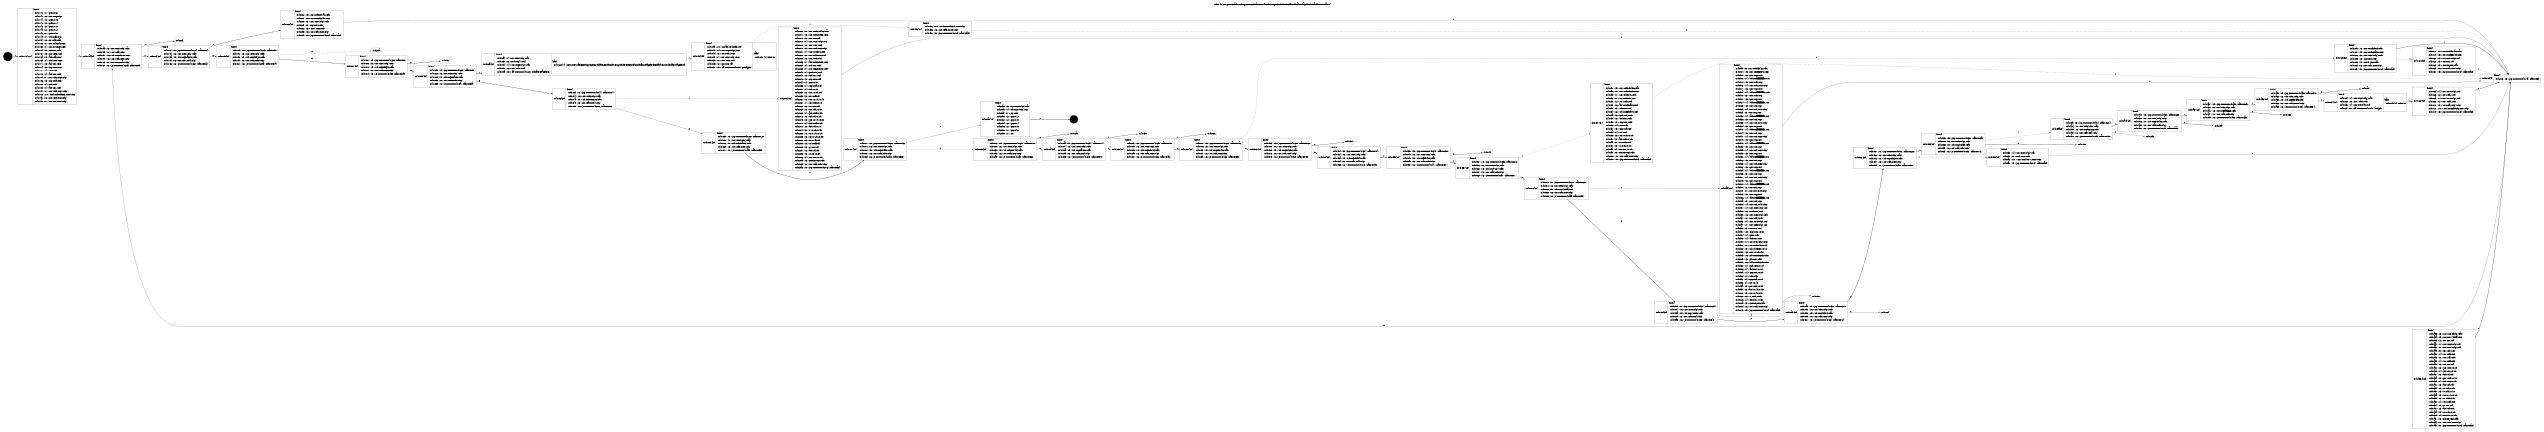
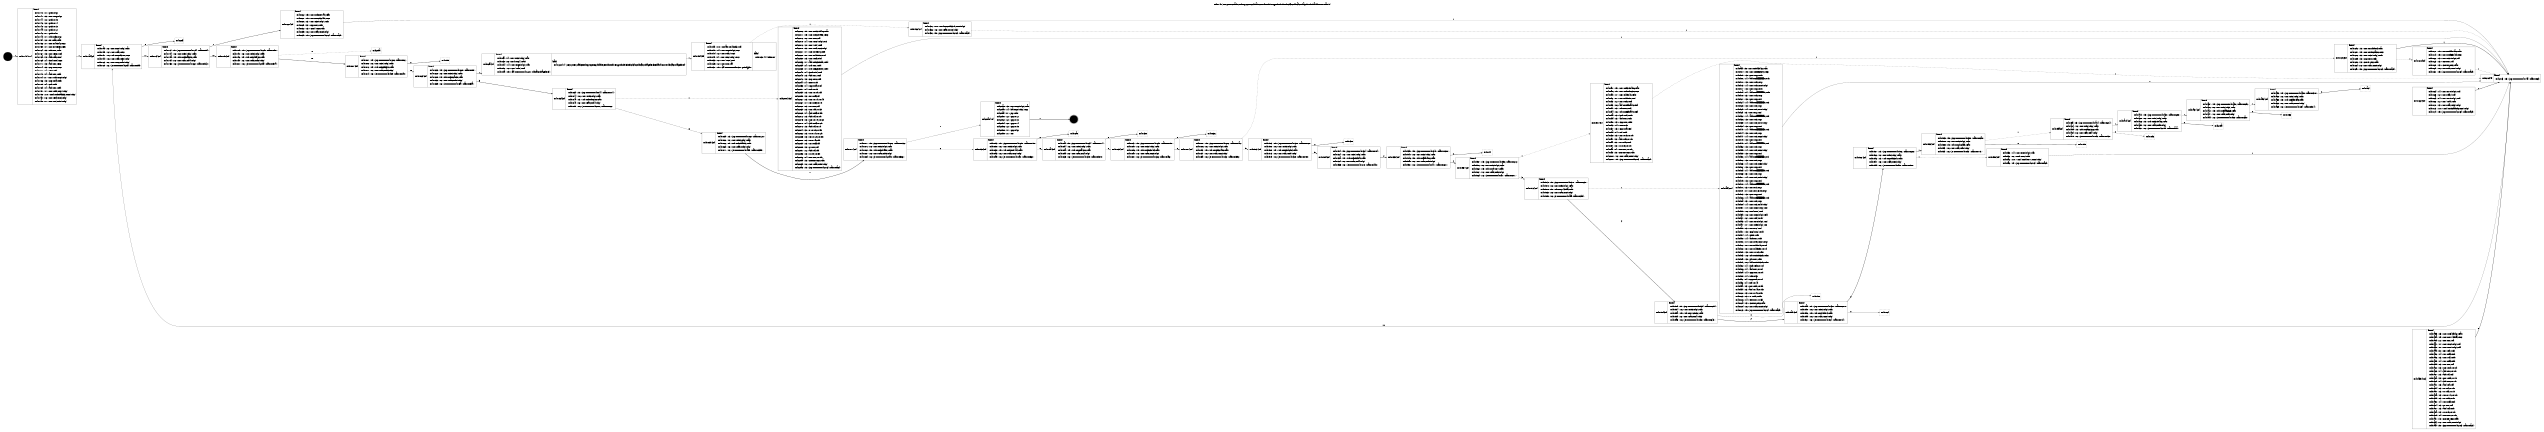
(2365, 103) -> none
